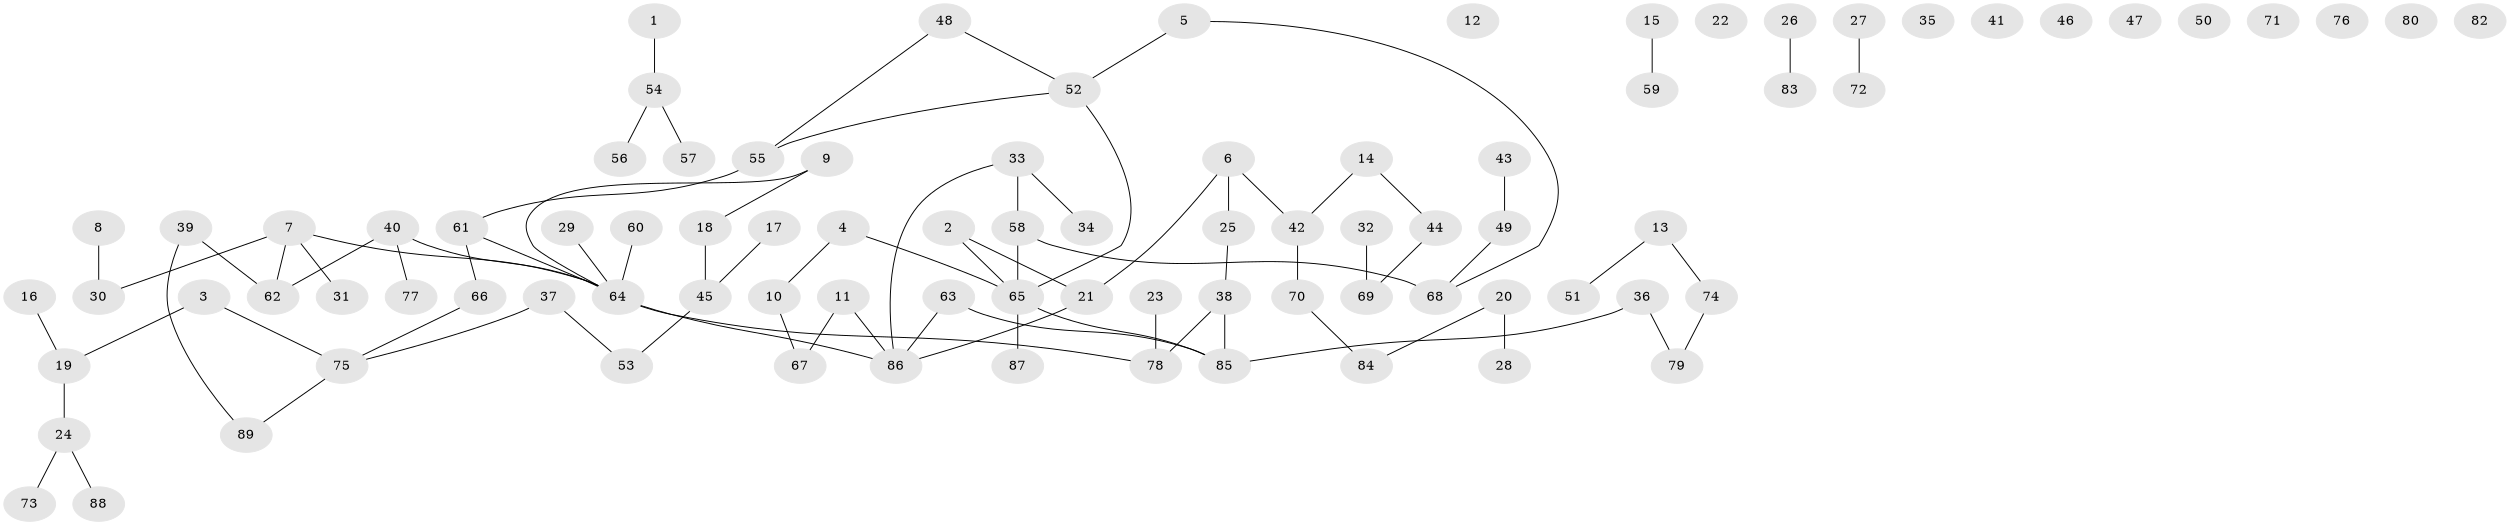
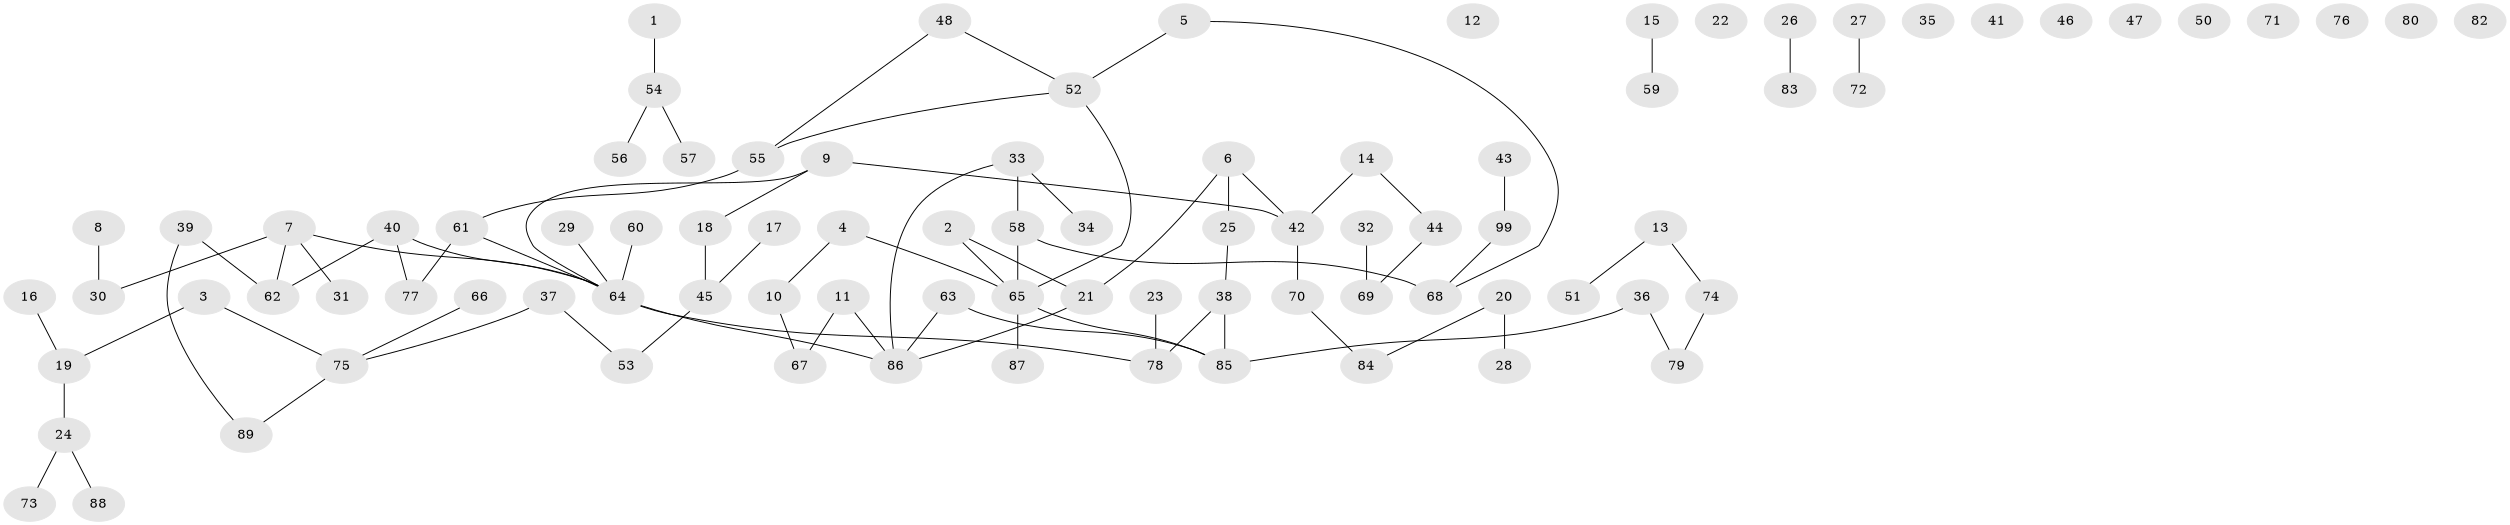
none -> (1066, 186)
(1505, 228) -> (1505, 228)
(472, 265) -> (437, 263)
